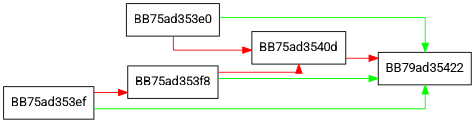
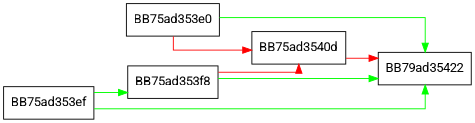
(106, 93) -> (106, 93)
